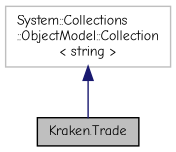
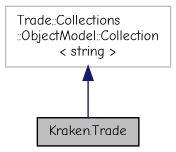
(88, 37) -> (88, 37)
